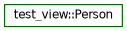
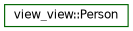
(63, 16) -> (66, 16)
